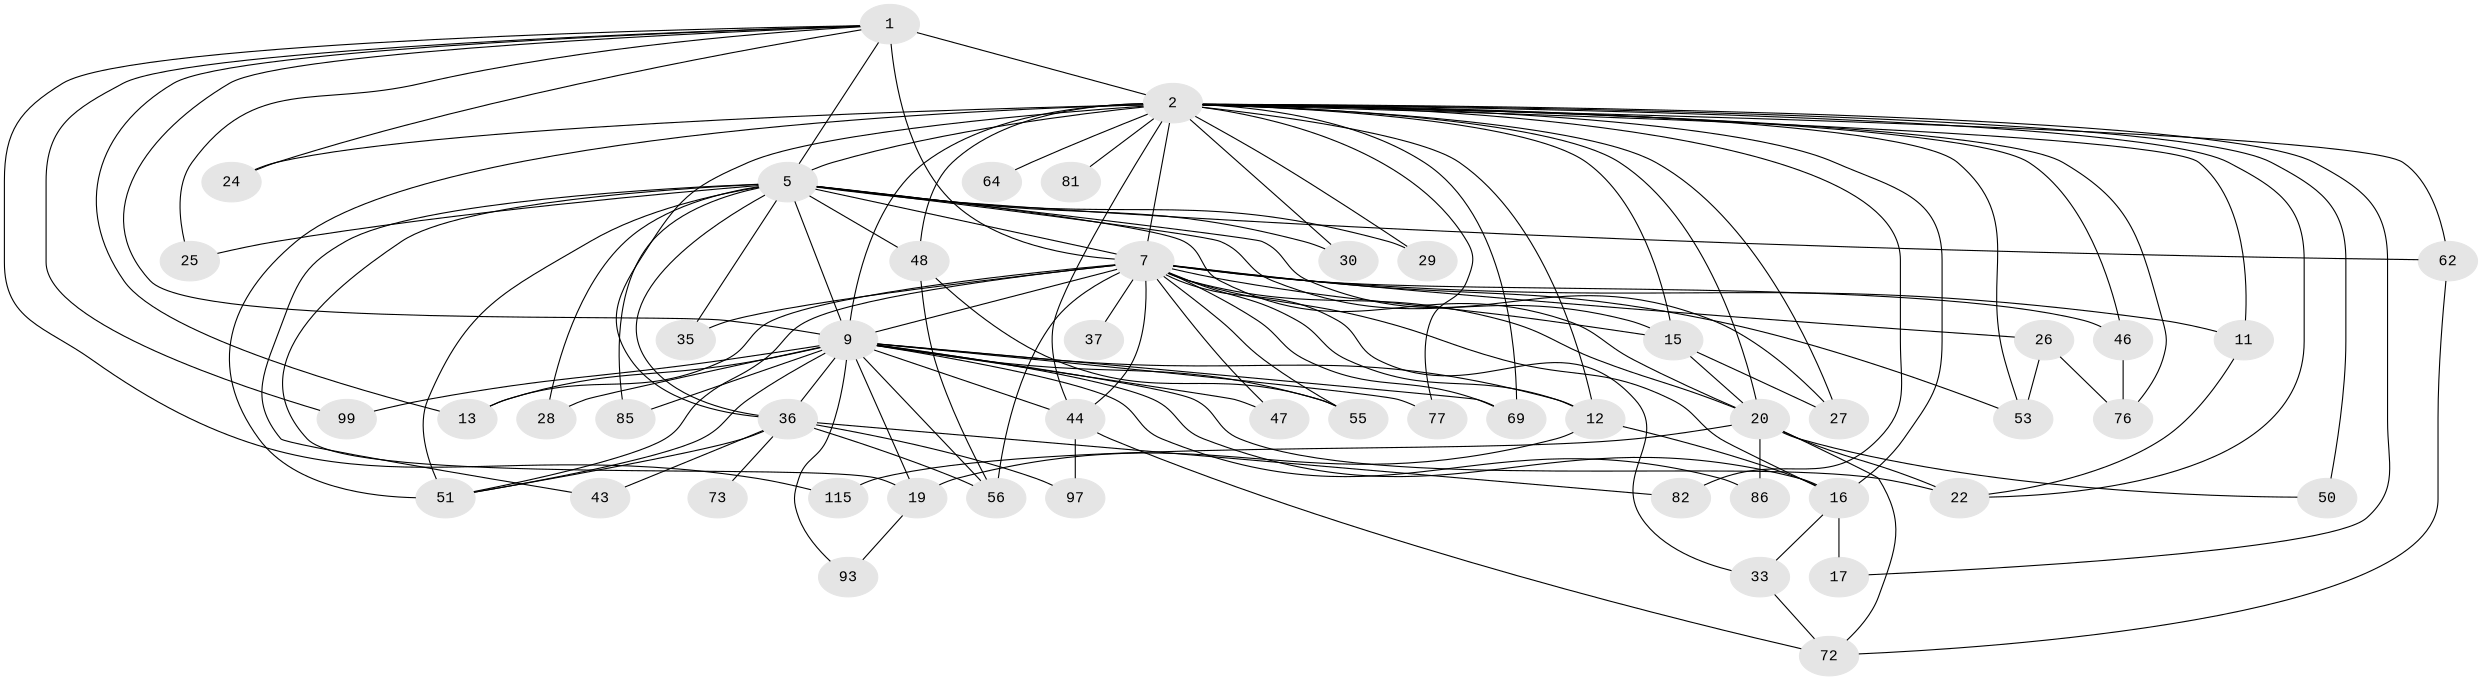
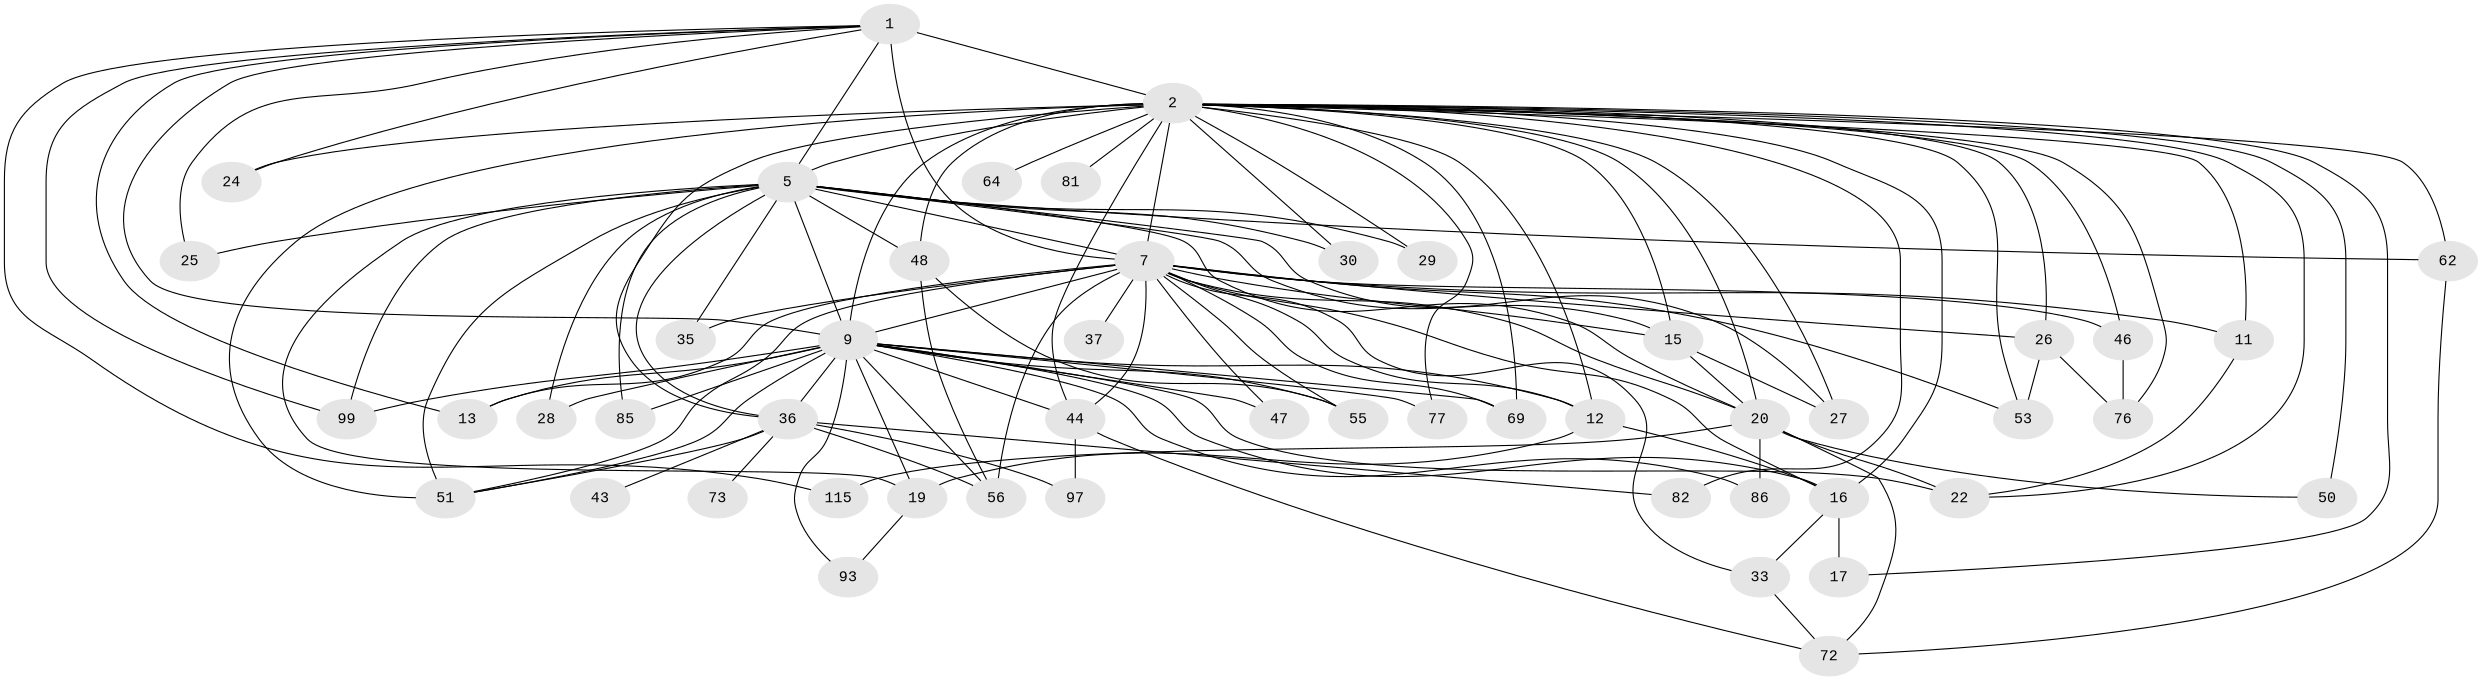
none -> (1688, 117)
(304, 275) -> (506, 217)
